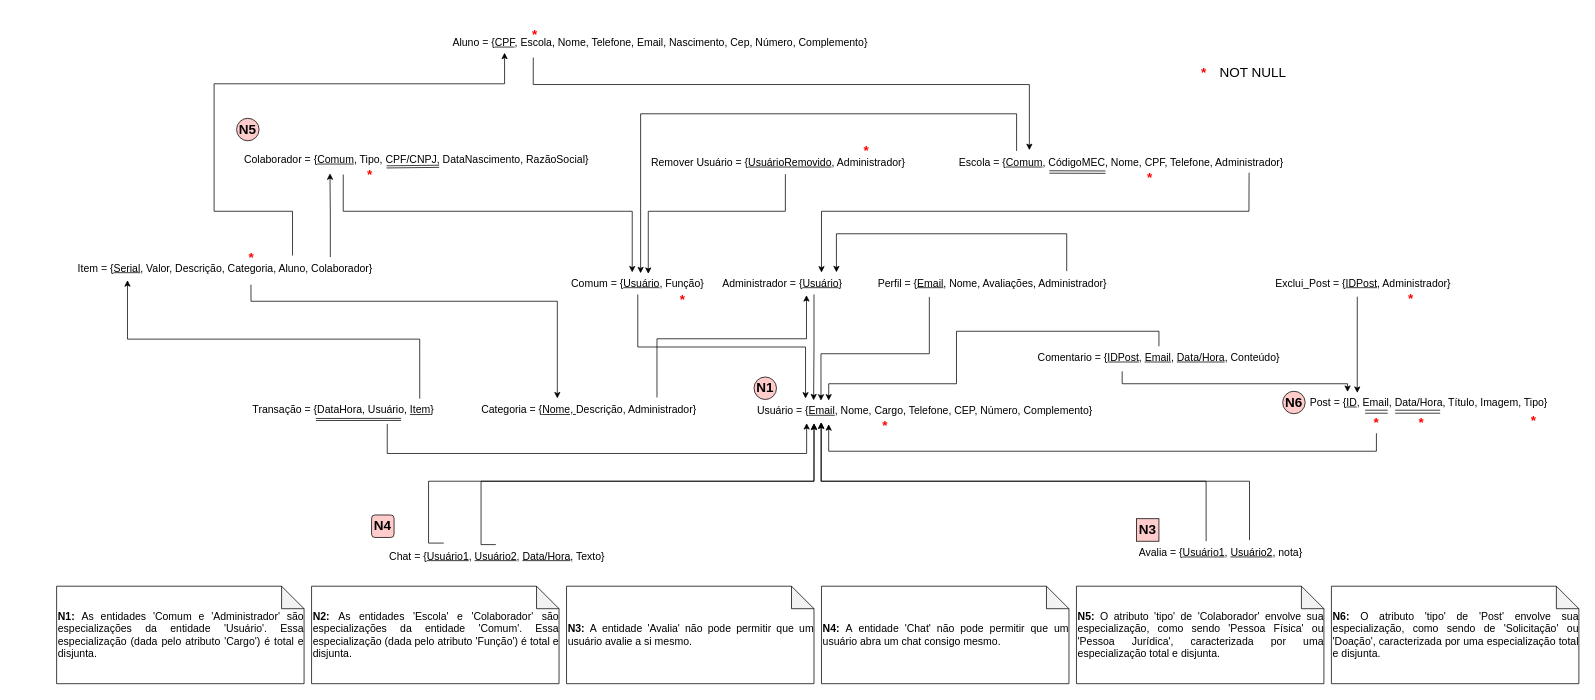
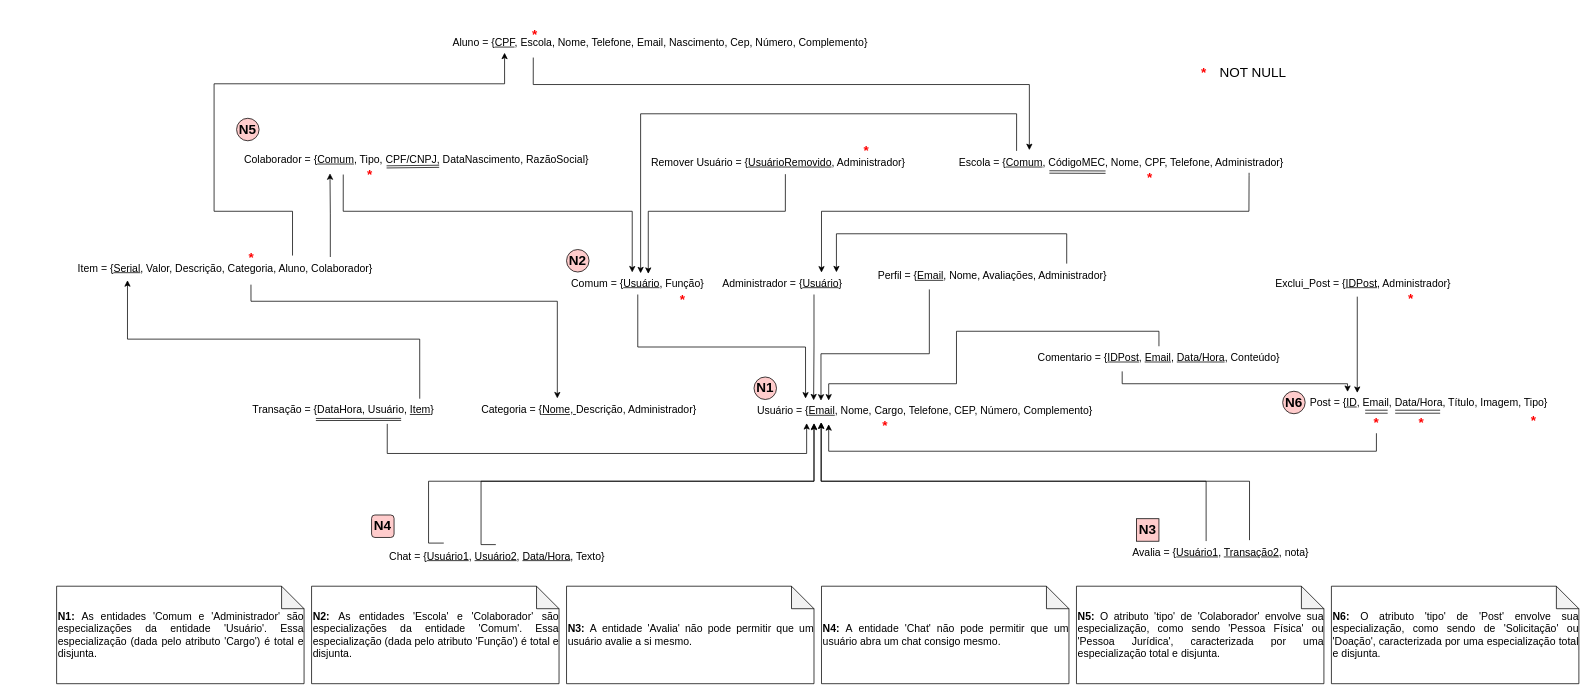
none -> (578, 261)
(992, 283) -> (992, 276)
(750, 339) -> none
(1221, 552) -> (1221, 552)
